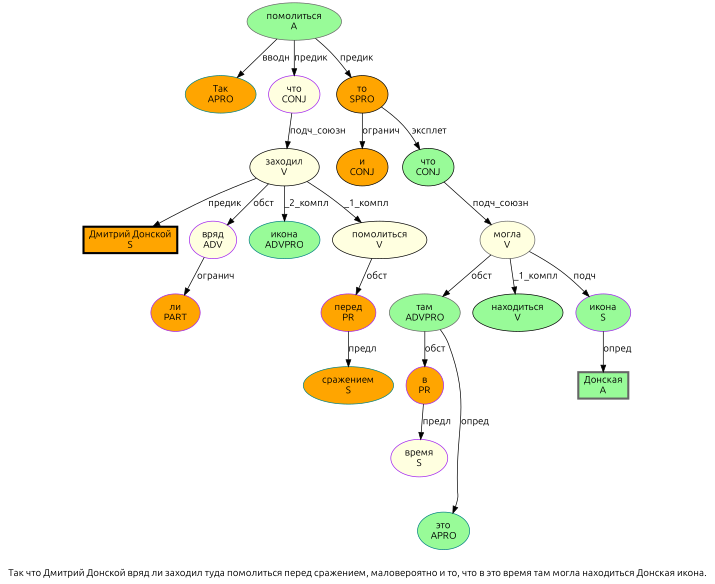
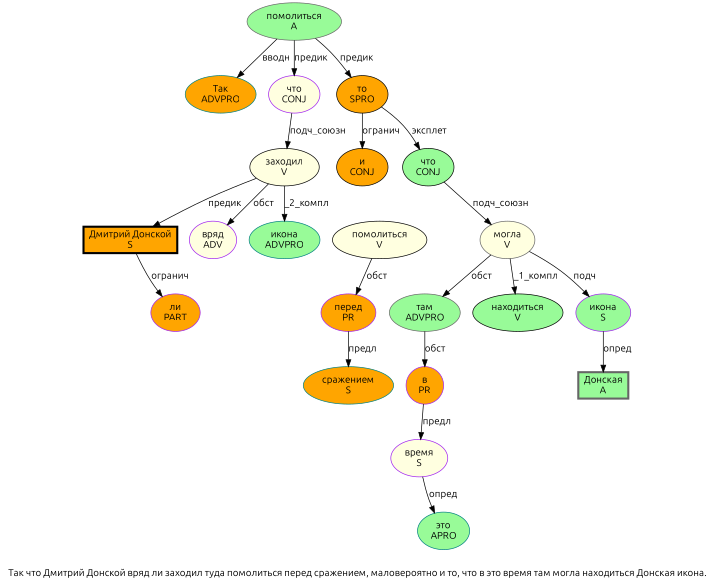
(221, 94) -> (221, 94)
(332, 199) -> none
(196, 273) -> (146, 273)
(461, 416) -> (427, 492)
